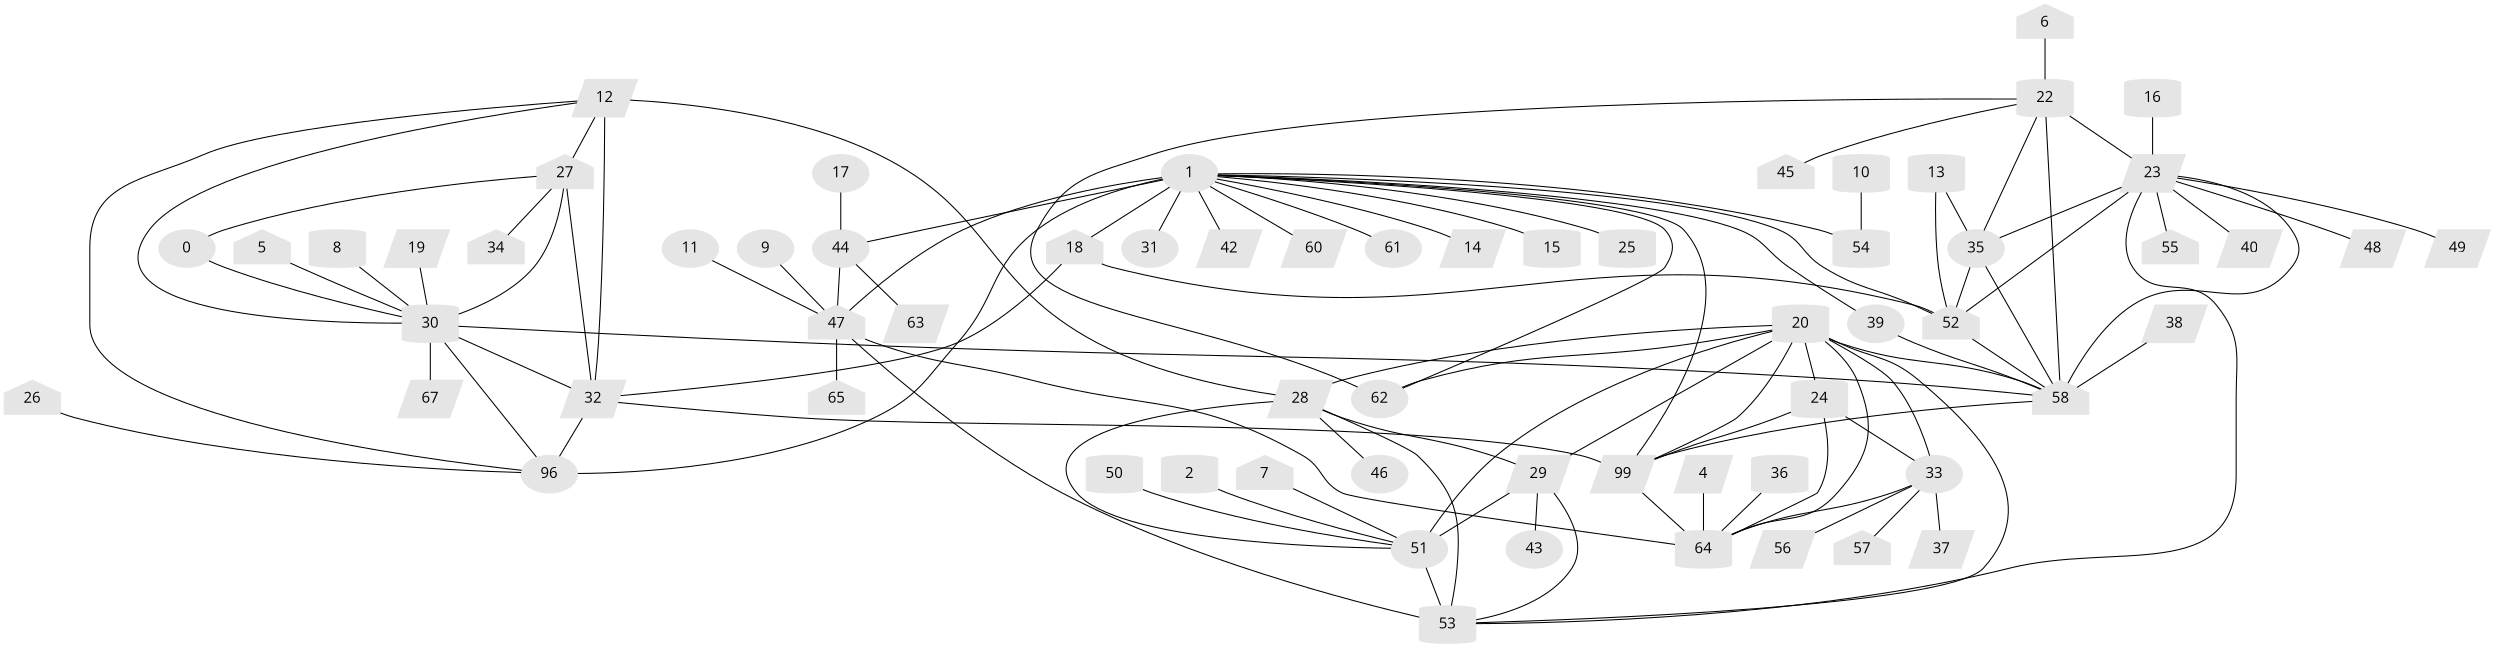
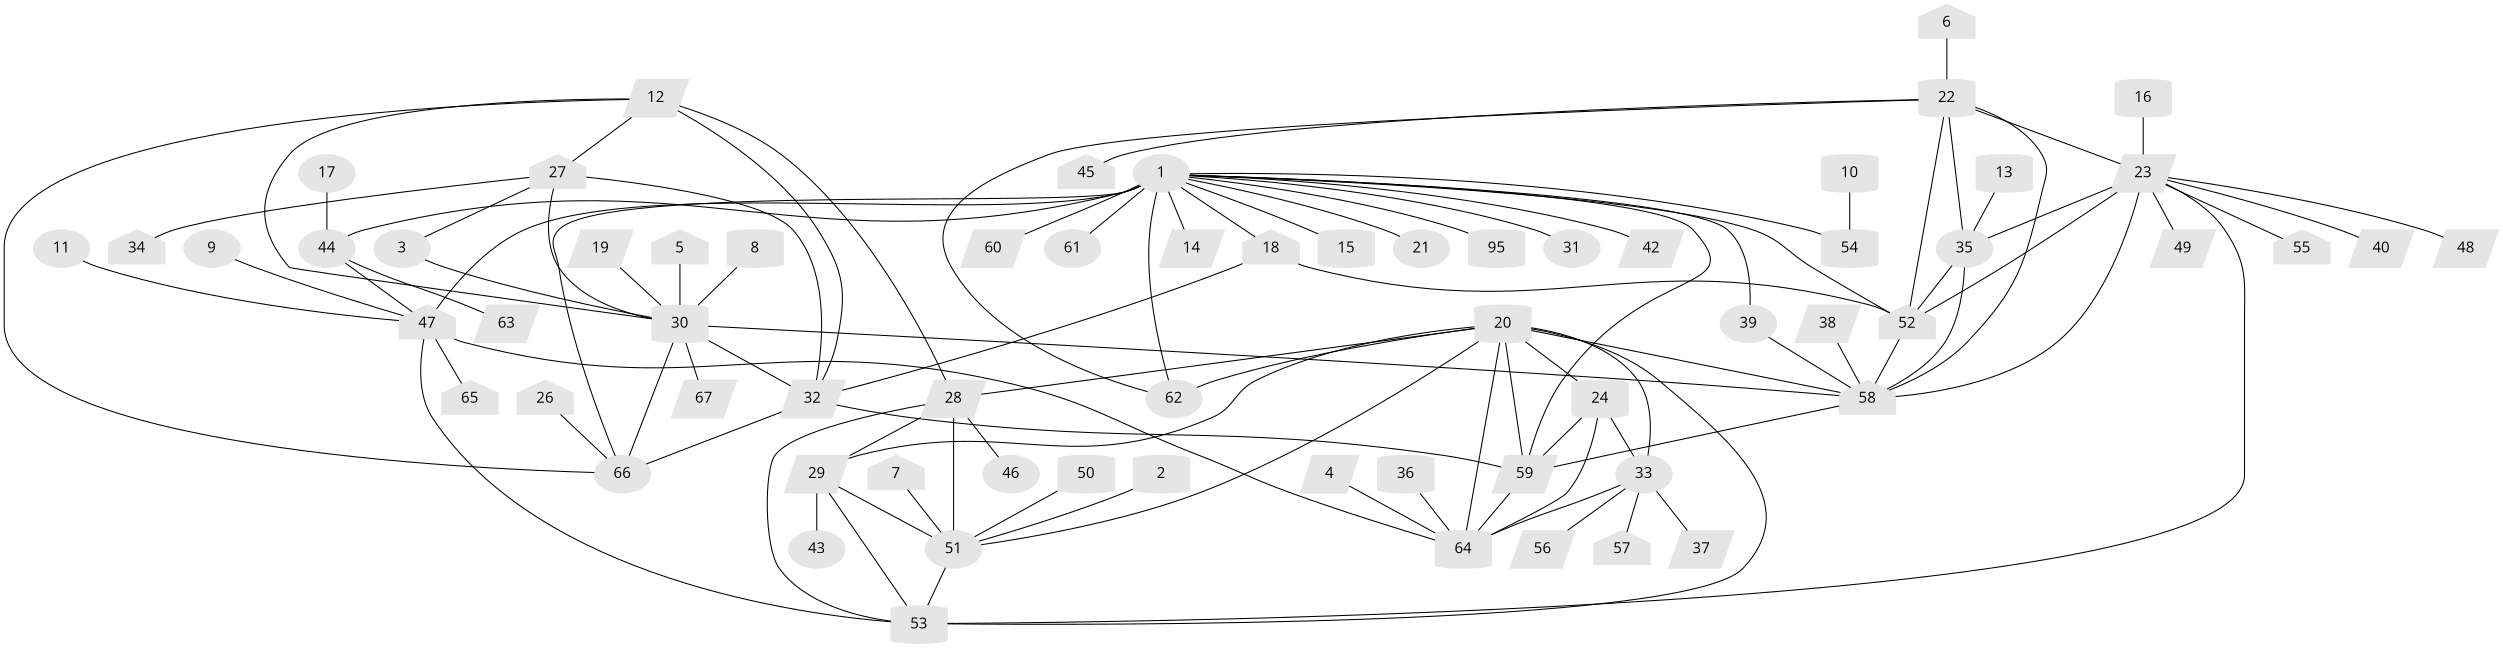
(187, 249) -> (402, 249)
none -> (1421, 249)
(1627, 249) -> (1497, 249)
(1937, 250) -> (1927, 212)
(549, 474) -> (622, 474)
(1623, 474) -> (1525, 474)
